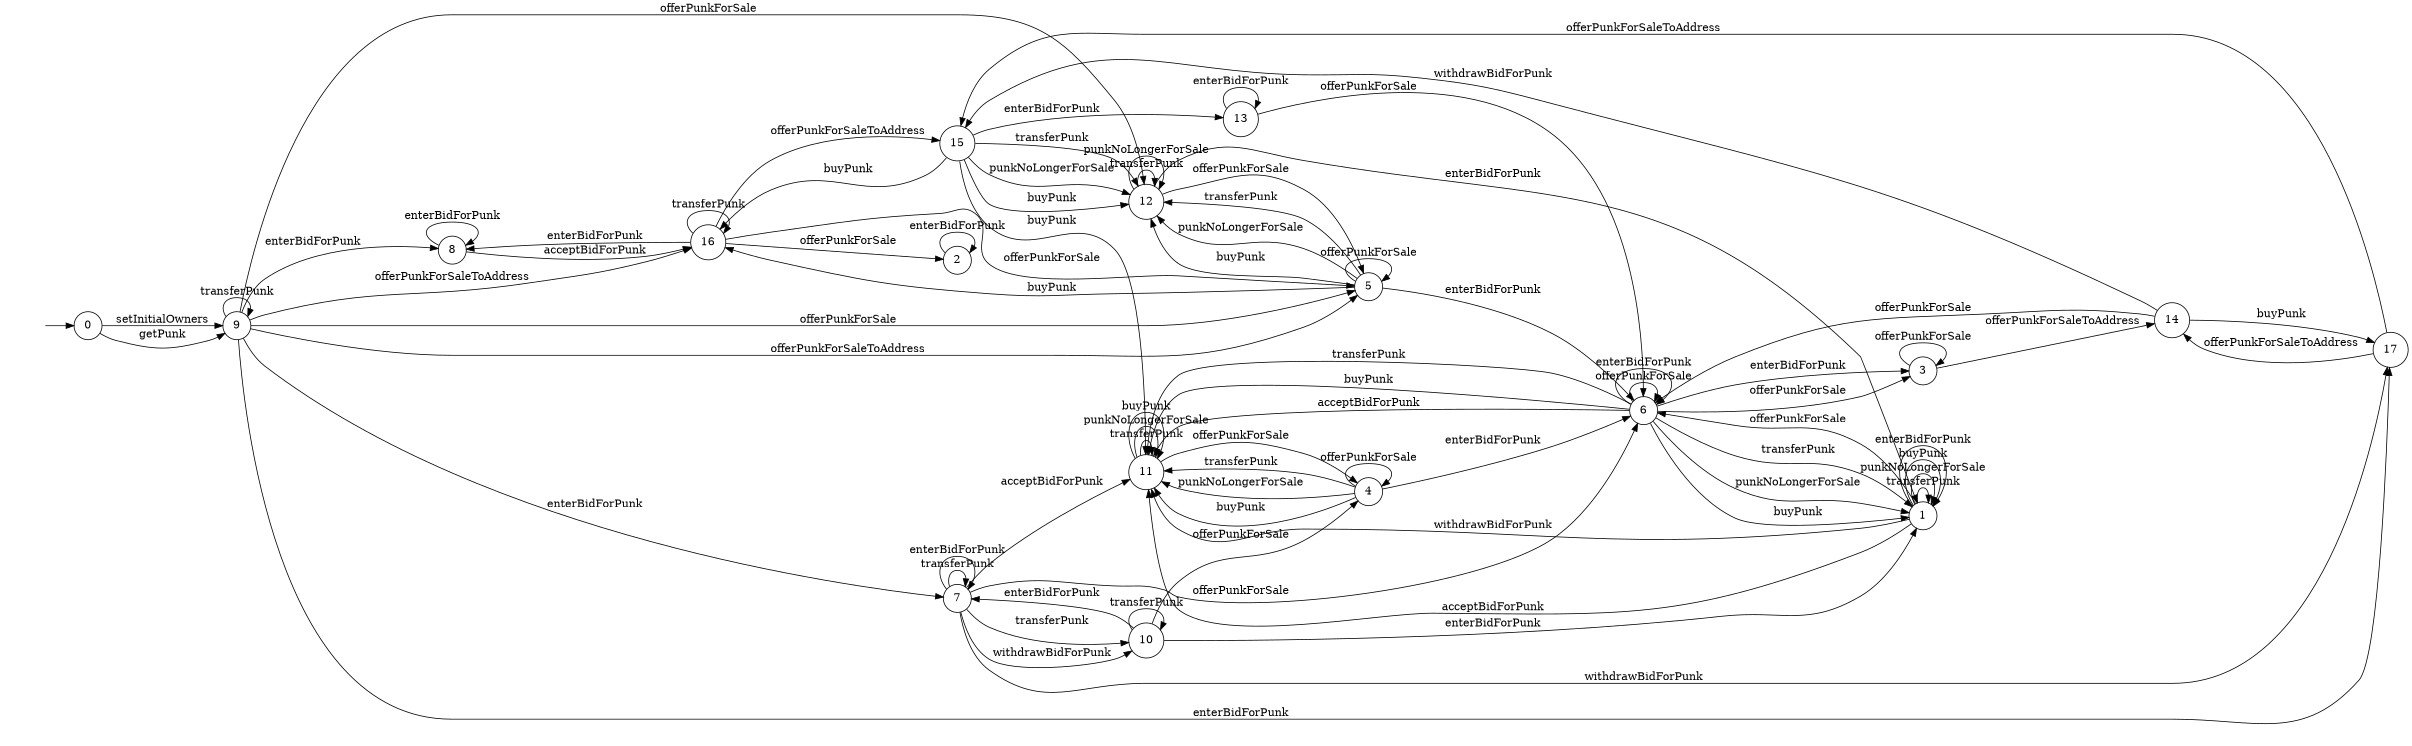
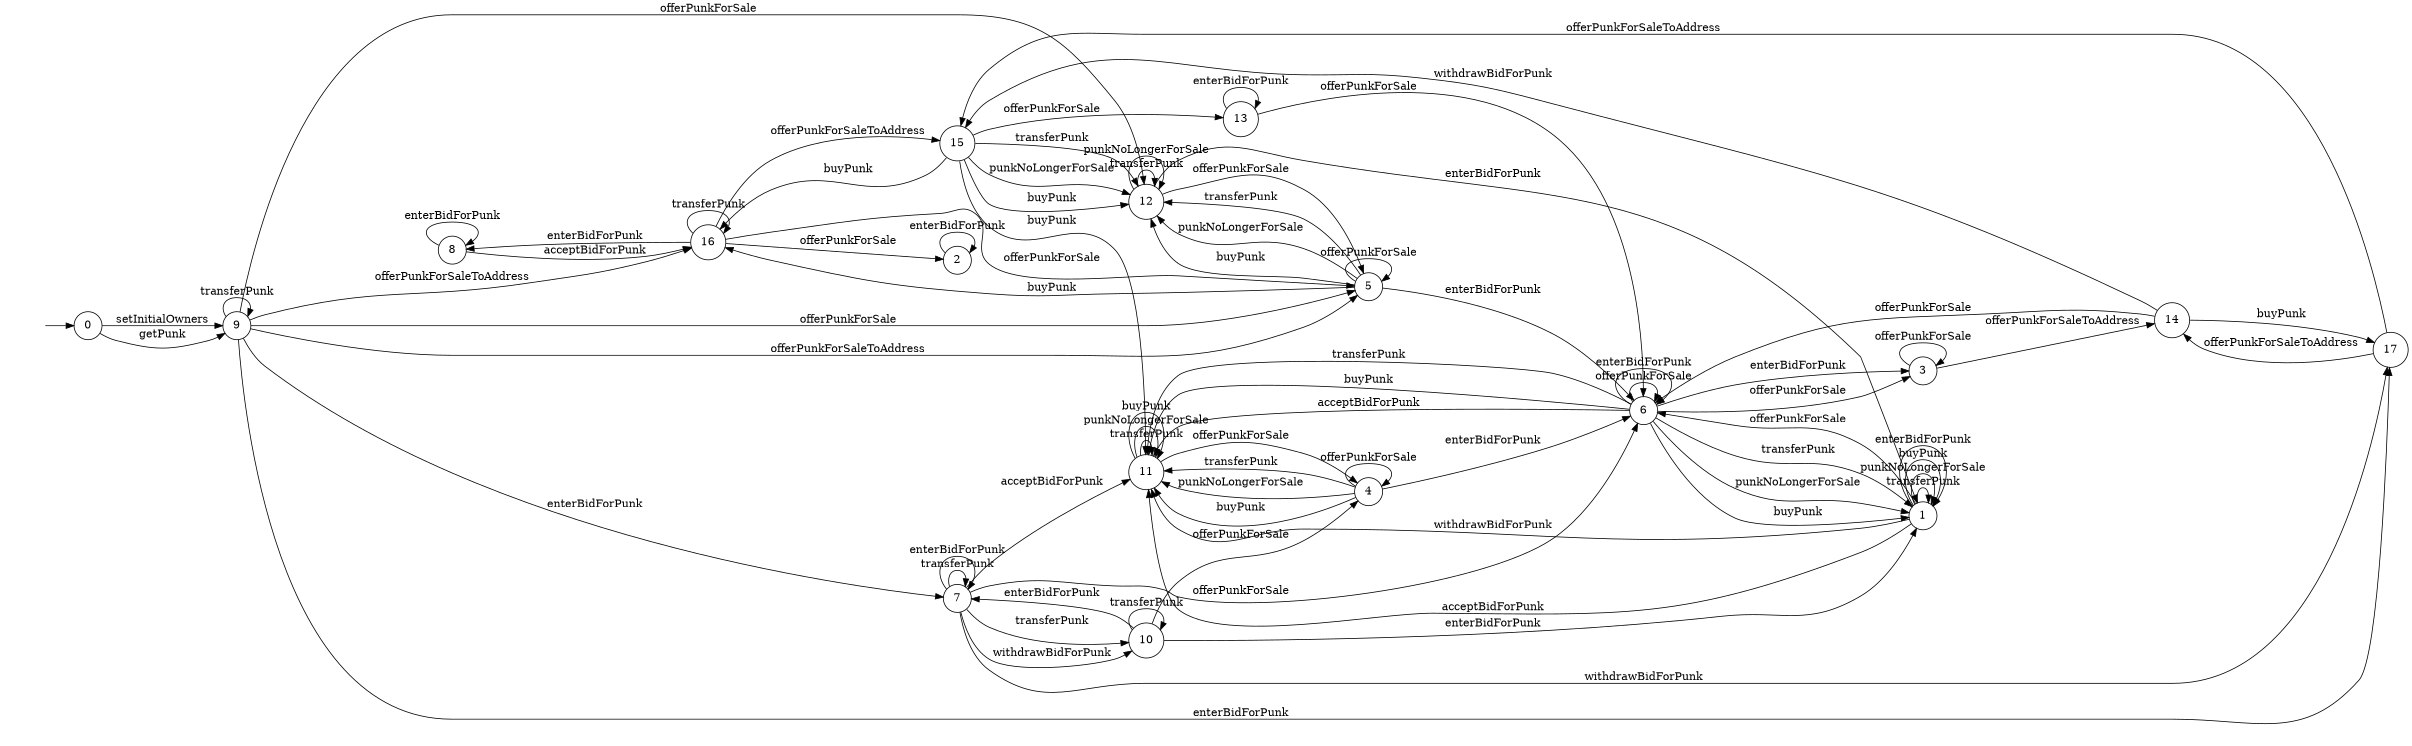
(1052, 109) -> (1052, 109)
(325, 254) -> none
